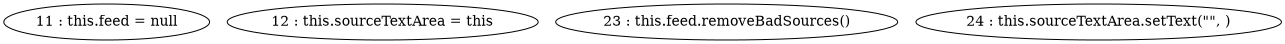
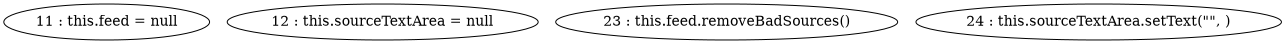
(383, 22) -> (383, 22)
